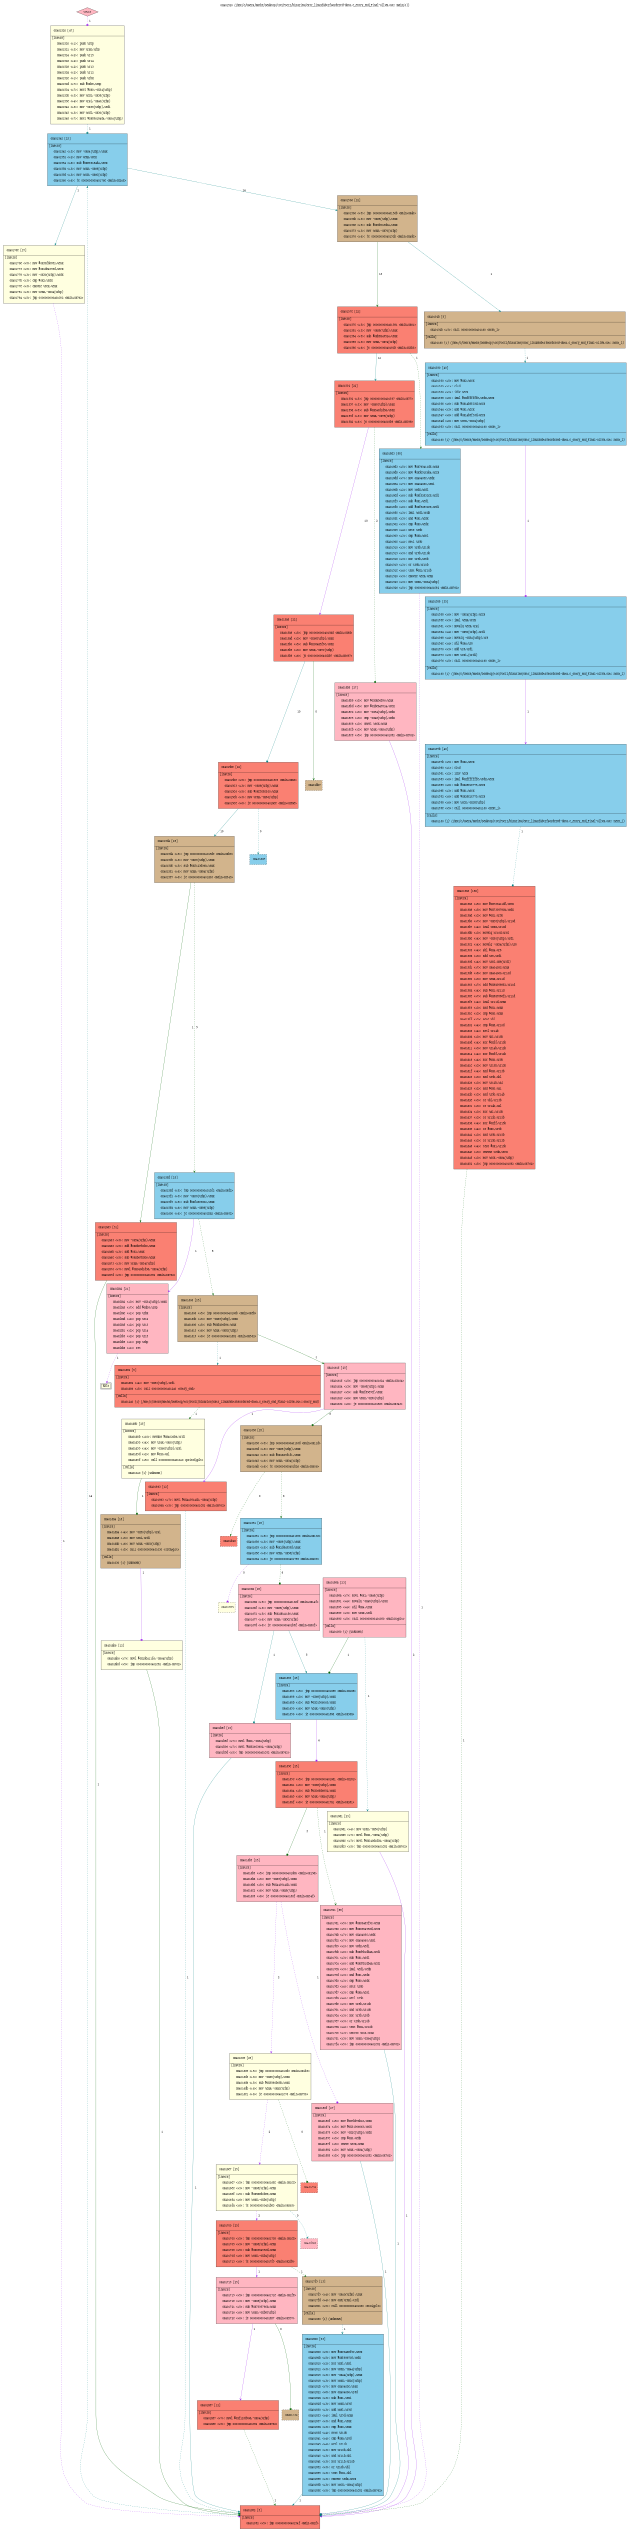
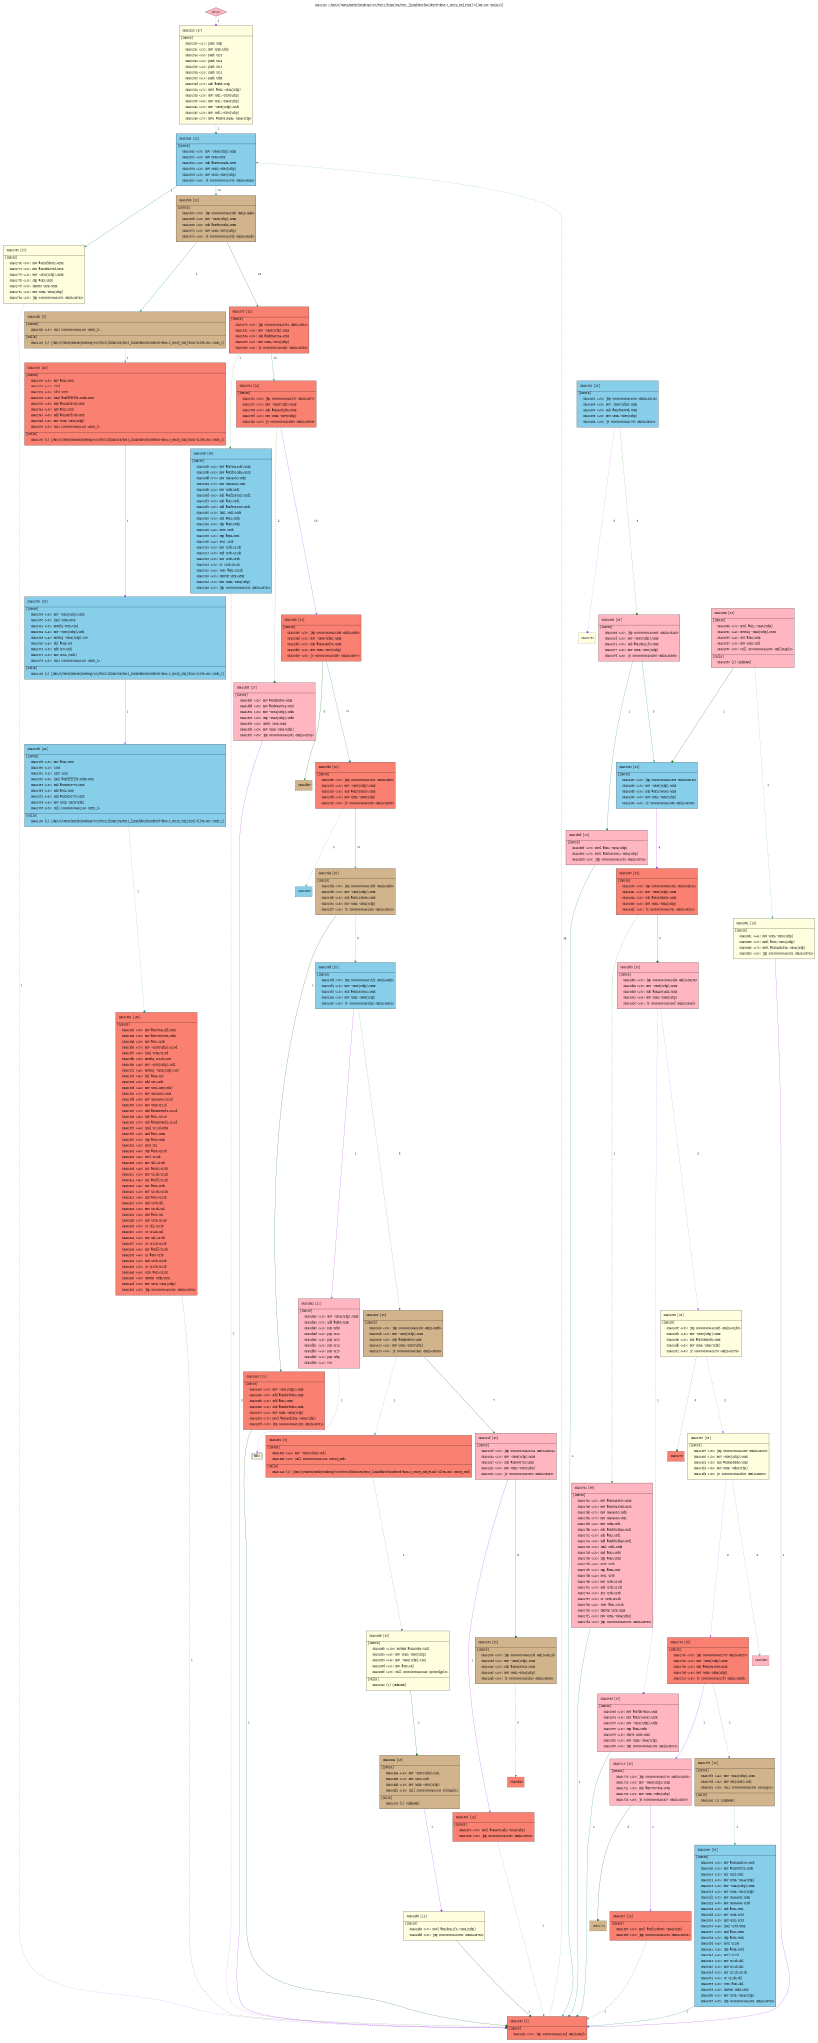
(87, 12) -> (216, 12)
(526, 404) -> (125, 404)
(281, 1494) -> none
